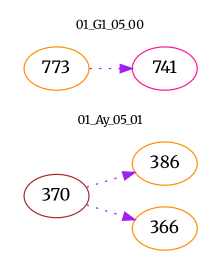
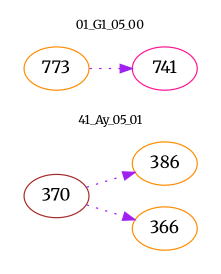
(111, 121) -> (111, 121)
